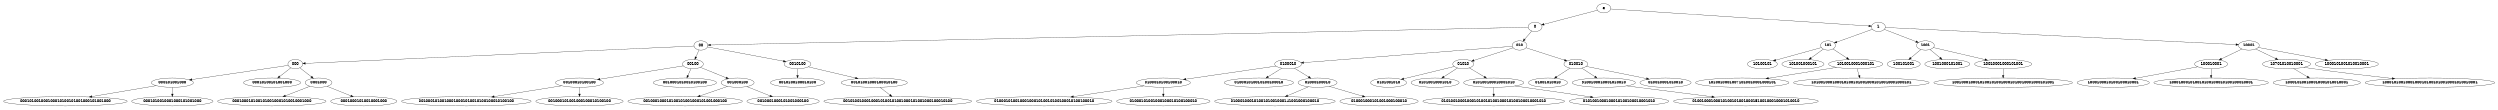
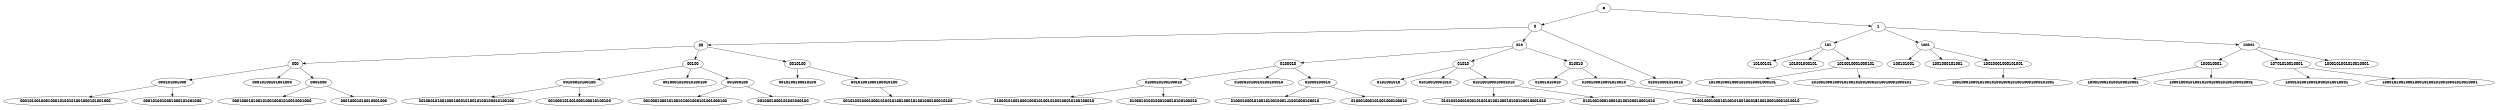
(1616, 73) -> (1597, 53)
(1742, 83) -> (1742, 83)
